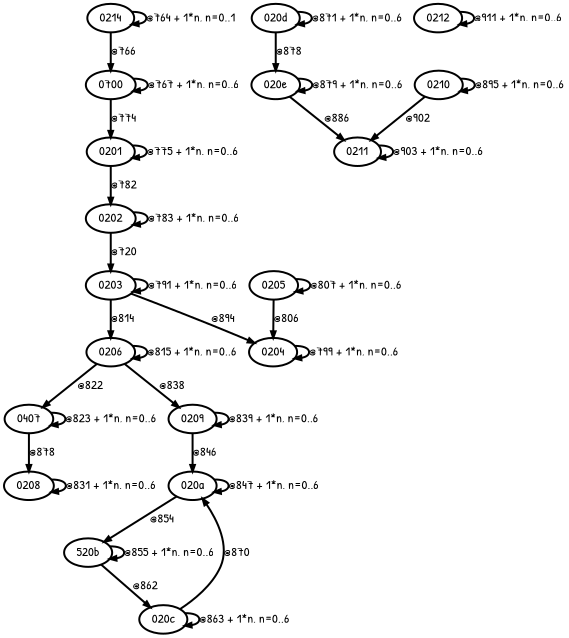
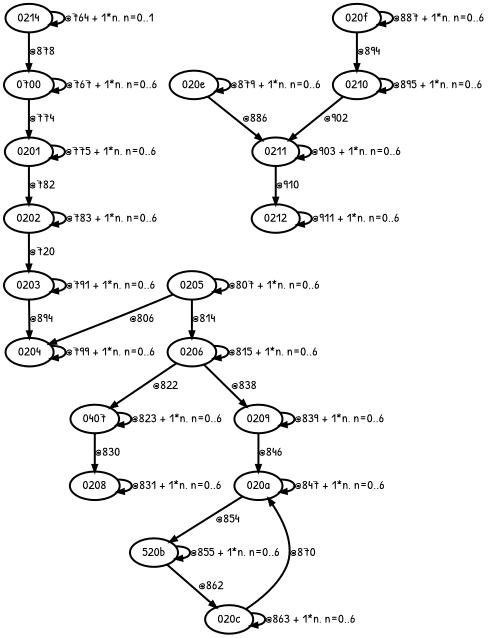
(276, 18) -> none
none -> (357, 18)
(123, 52) -> (42, 52)
none -> (276, 182)
(111, 315) -> (192, 315)
(42, 452) -> (108, 452)
